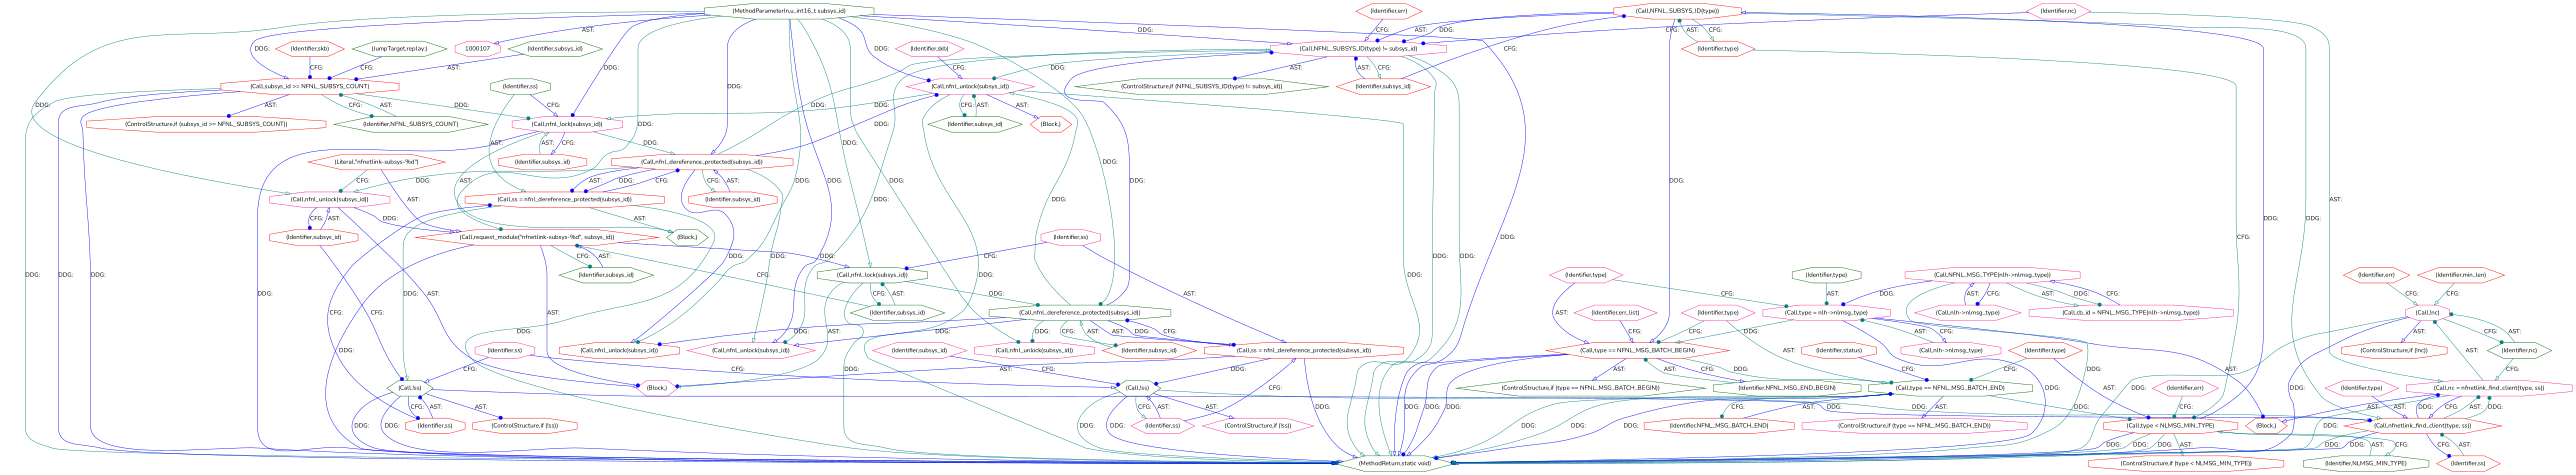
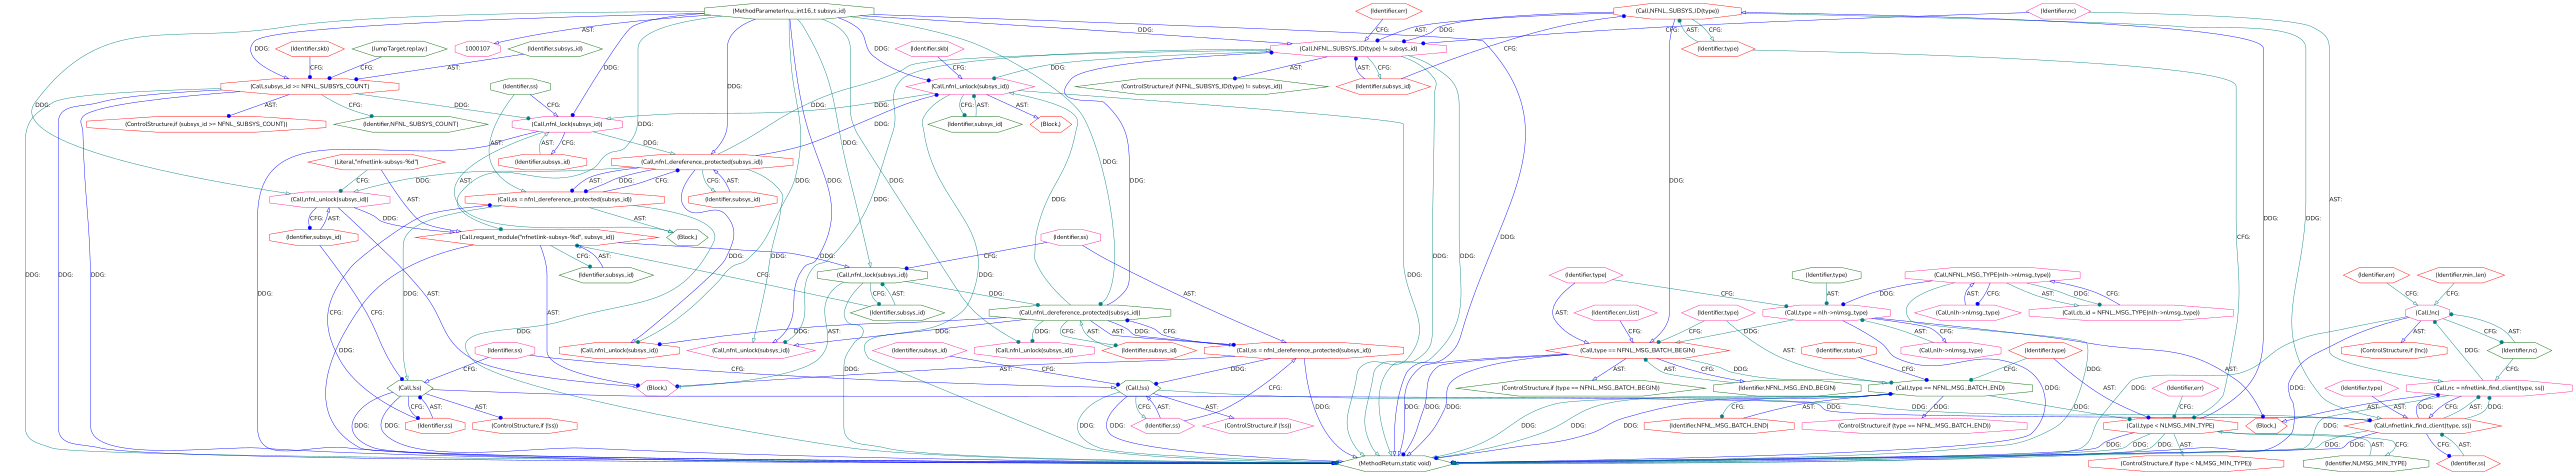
(370, 105) -> none
(2473, 351) -> (2473, 351)
(1942, 407) -> (1942, 407)
